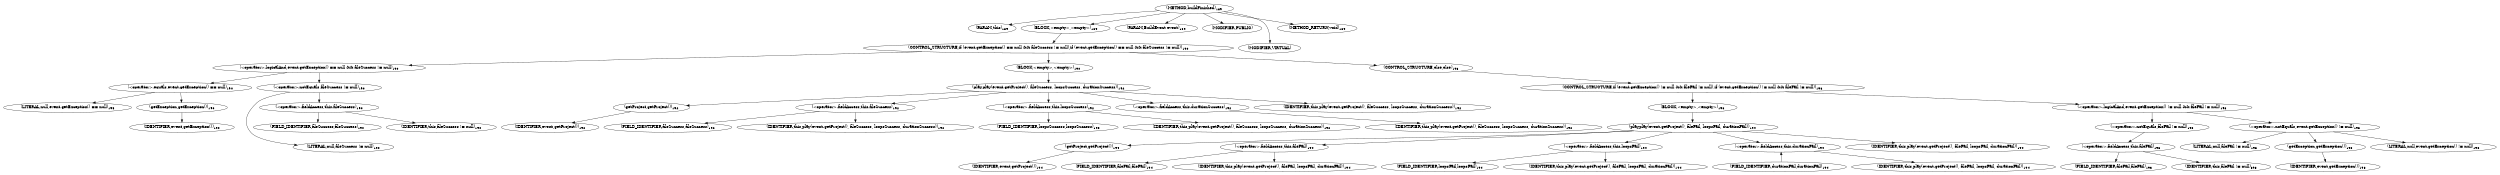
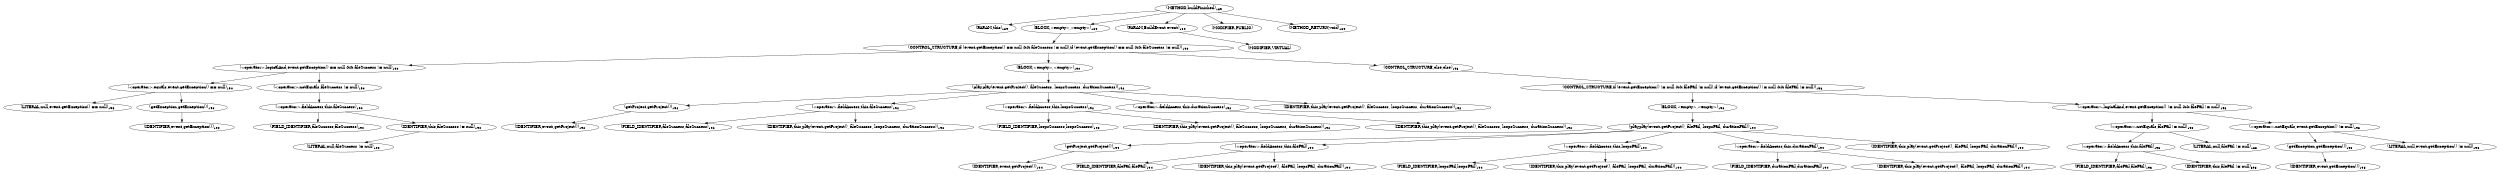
(1262, 22) -> (1213, 38)
(246, 122) -> (393, 137)
(2266, 137) -> (2187, 137)
(2254, 147) -> (2254, 147)
(1781, 158) -> (1778, 156)
